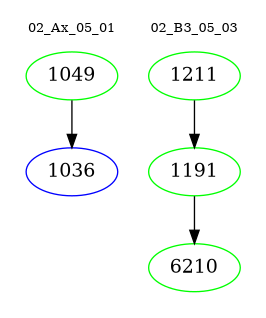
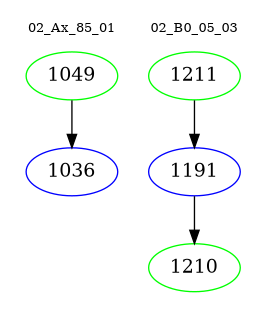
(72, 29) -> (72, 29)
(194, 29) -> (194, 29)
(194, 172) -> (194, 172)
(194, 268) -> (194, 268)
